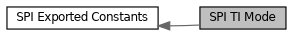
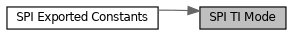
(185, 26) -> (173, 10)
